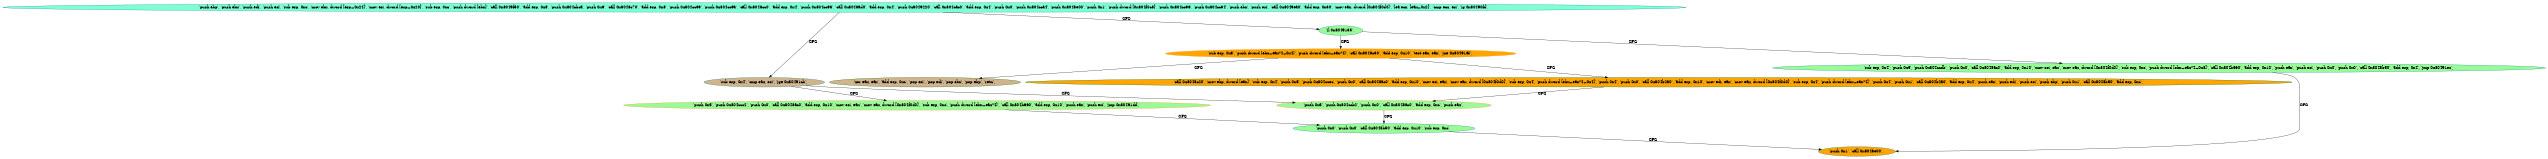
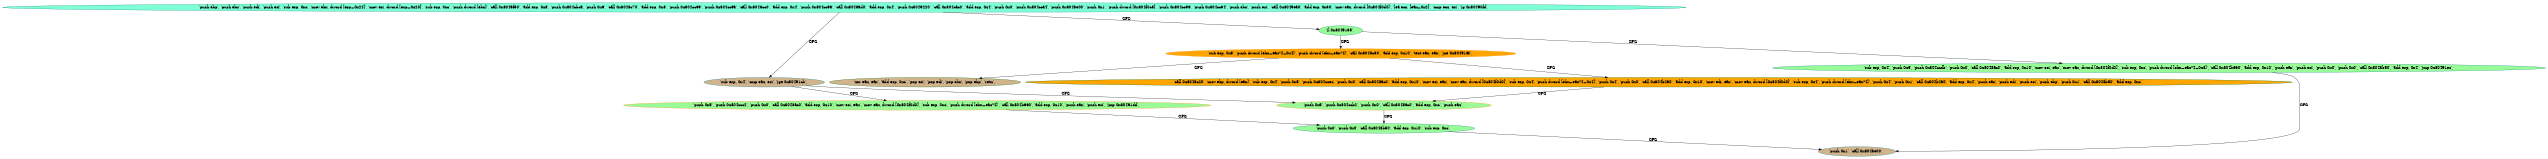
(1857, 151) -> (1857, 151)
